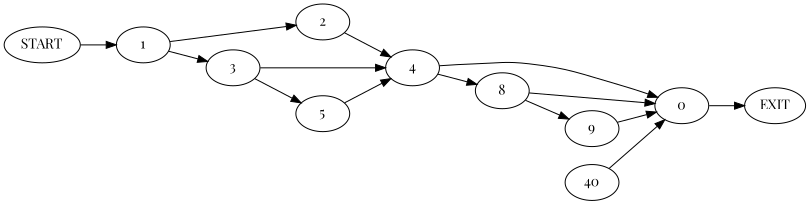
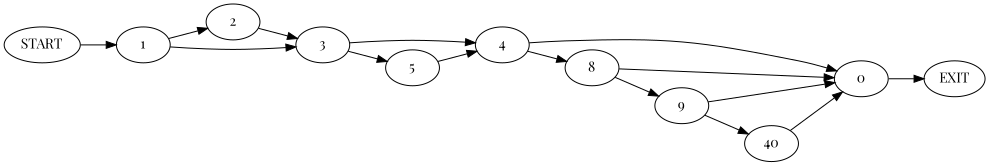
(363, 43) -> (273, 32)
none -> (722, 123)
